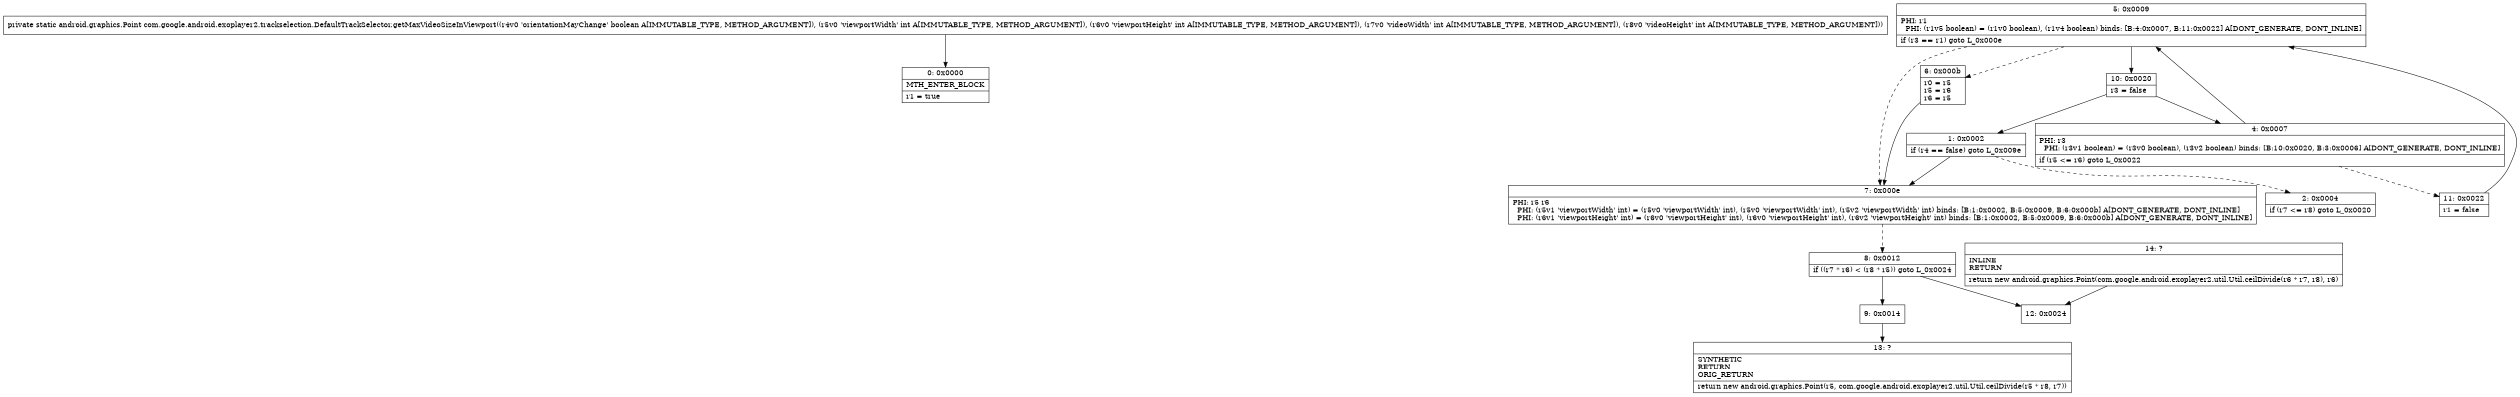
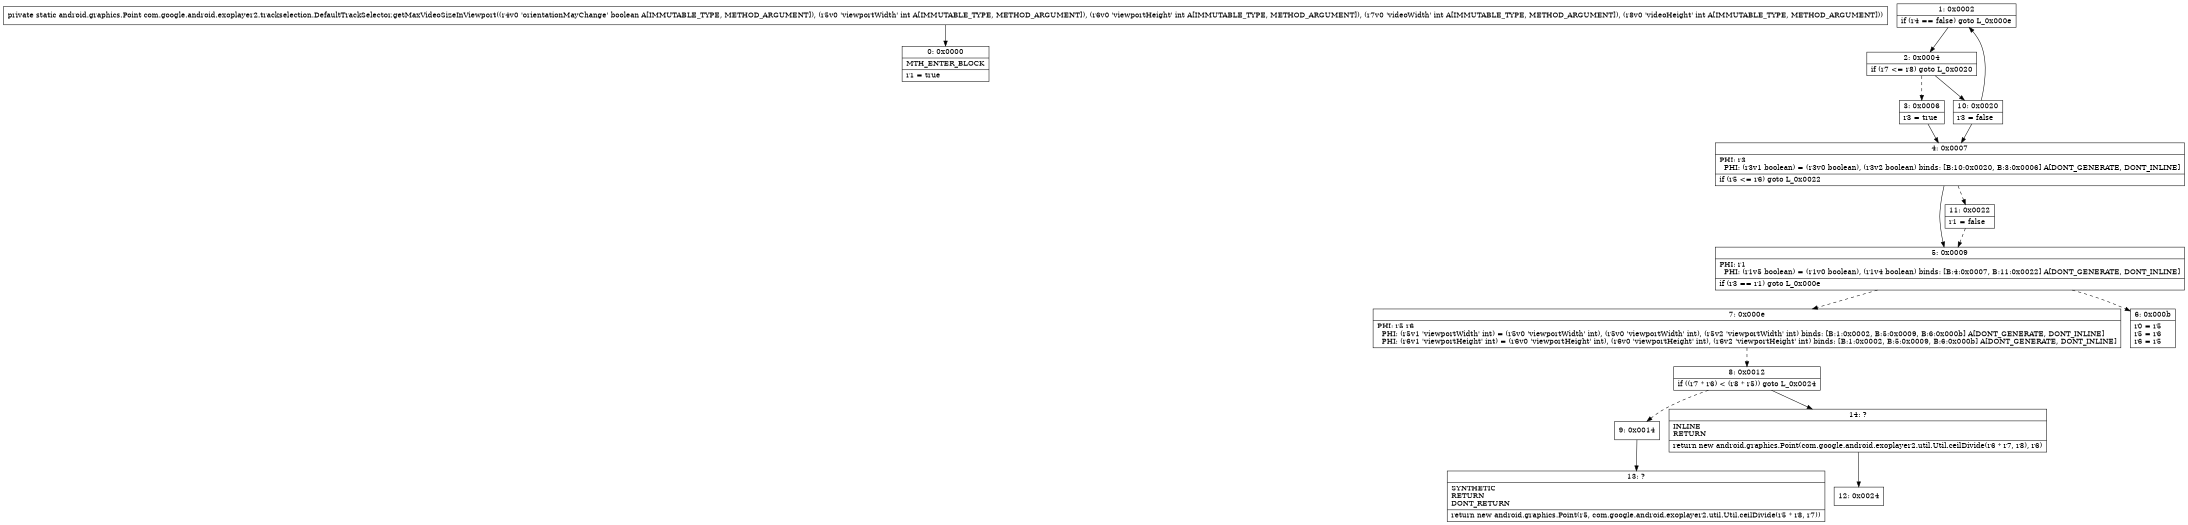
(2131, 57) -> (1948, 86)
(2446, 86) -> (1963, 235)
none -> (1922, 112)
(1895, 138) -> none
(1966, 151) -> (1957, 21)
(1932, 169) -> none
(2140, 176) -> (1941, 38)
(1882, 288) -> (1679, 402)
(1968, 290) -> (1789, 399)
(1726, 375) -> (1481, 504)
